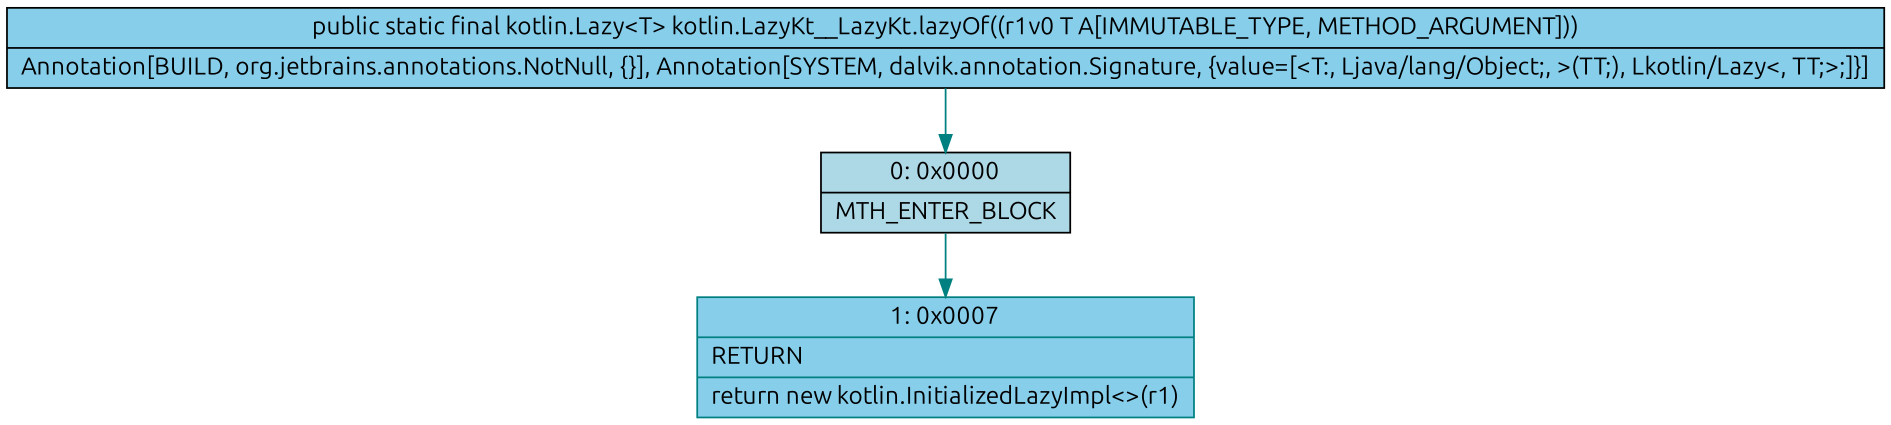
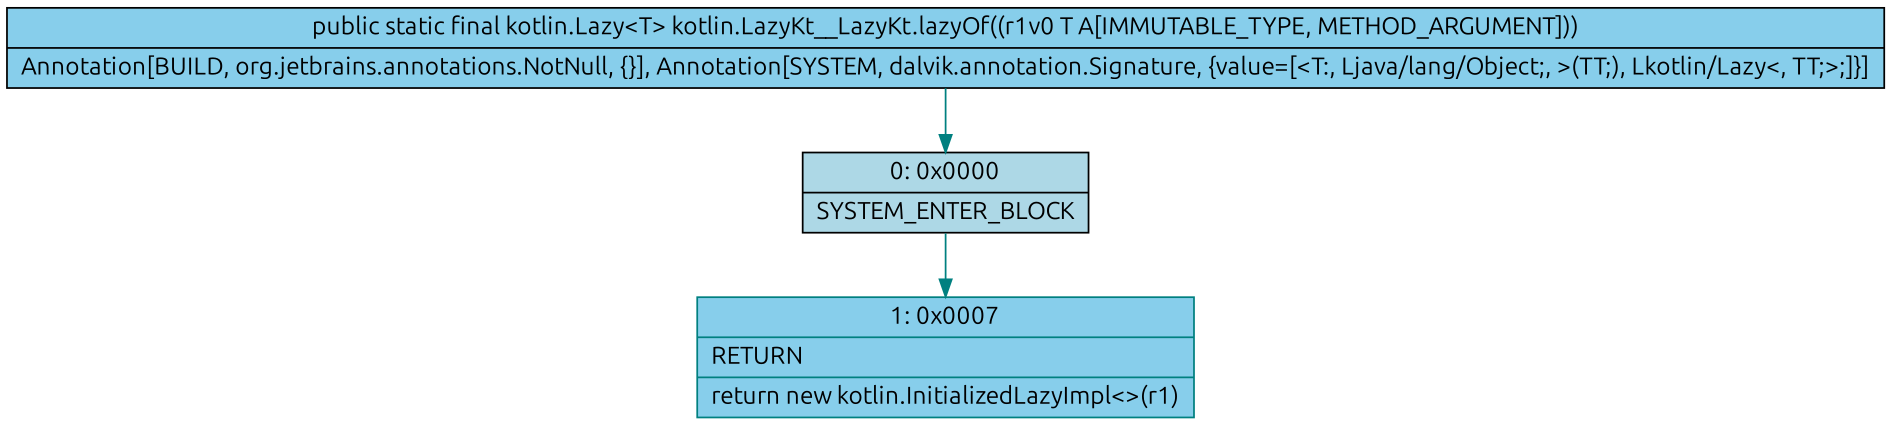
(946, 212) -> (946, 212)
